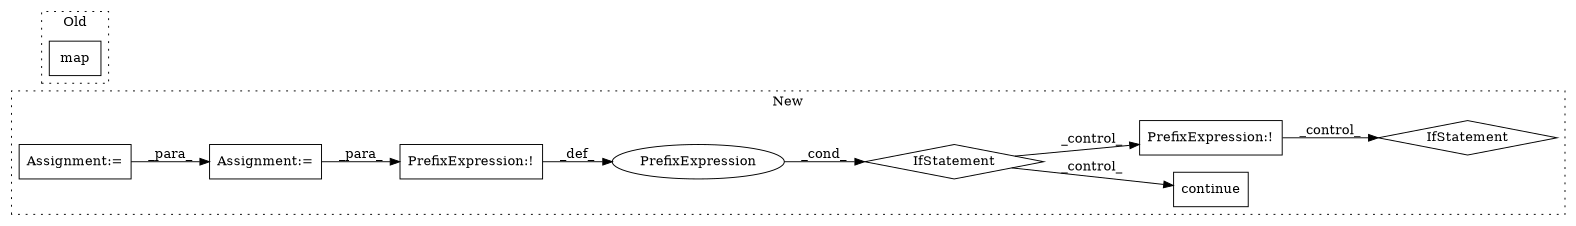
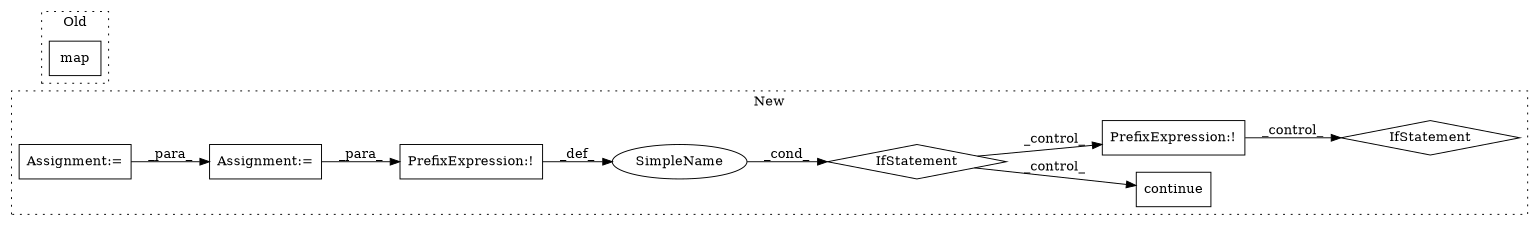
(698, 162) -> (680, 162)
